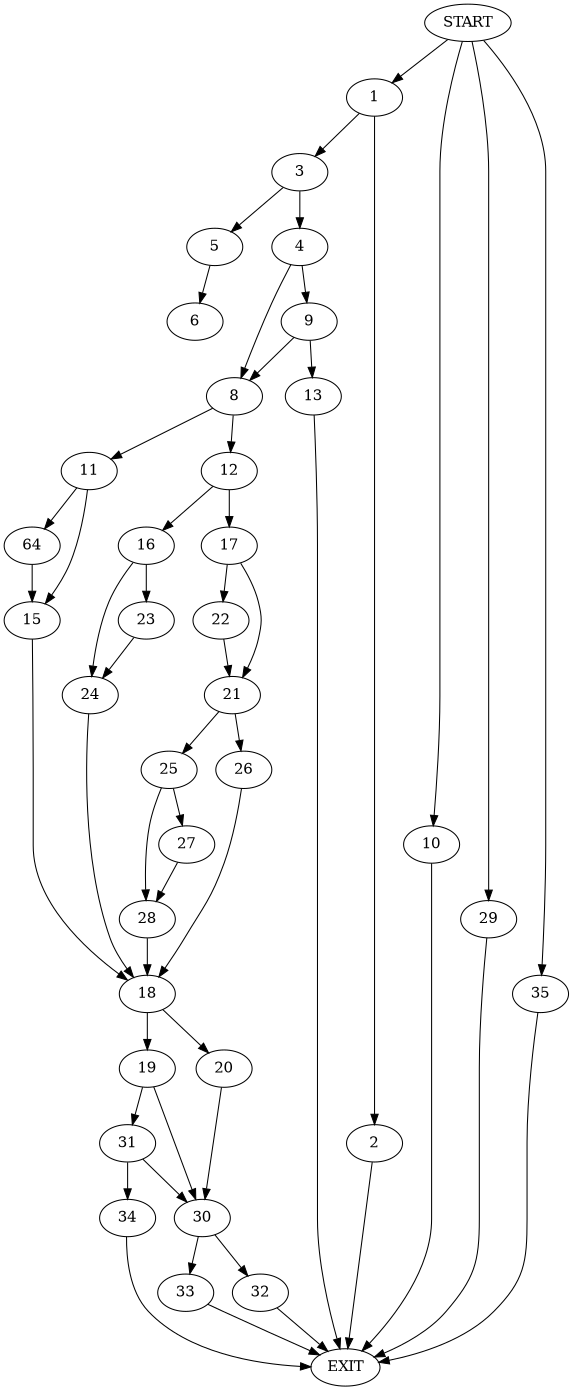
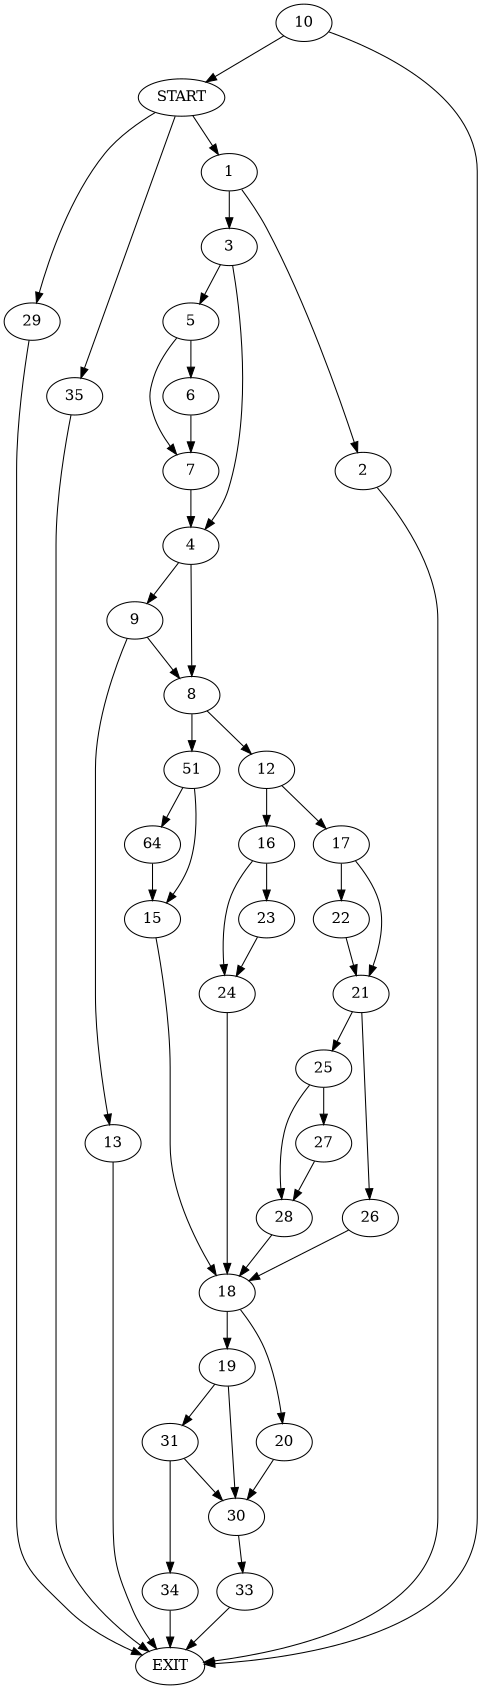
(440, 427) -> (249, 56)
(89, 471) -> (192, 770)
none -> (191, 471)
(260, 1293) -> none
